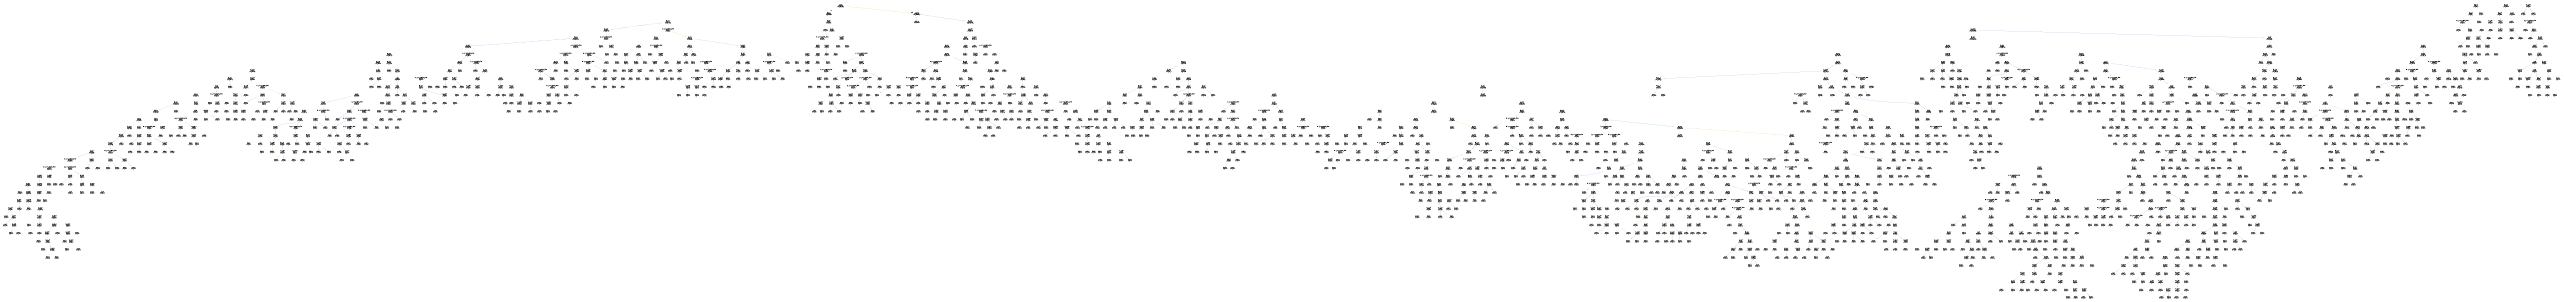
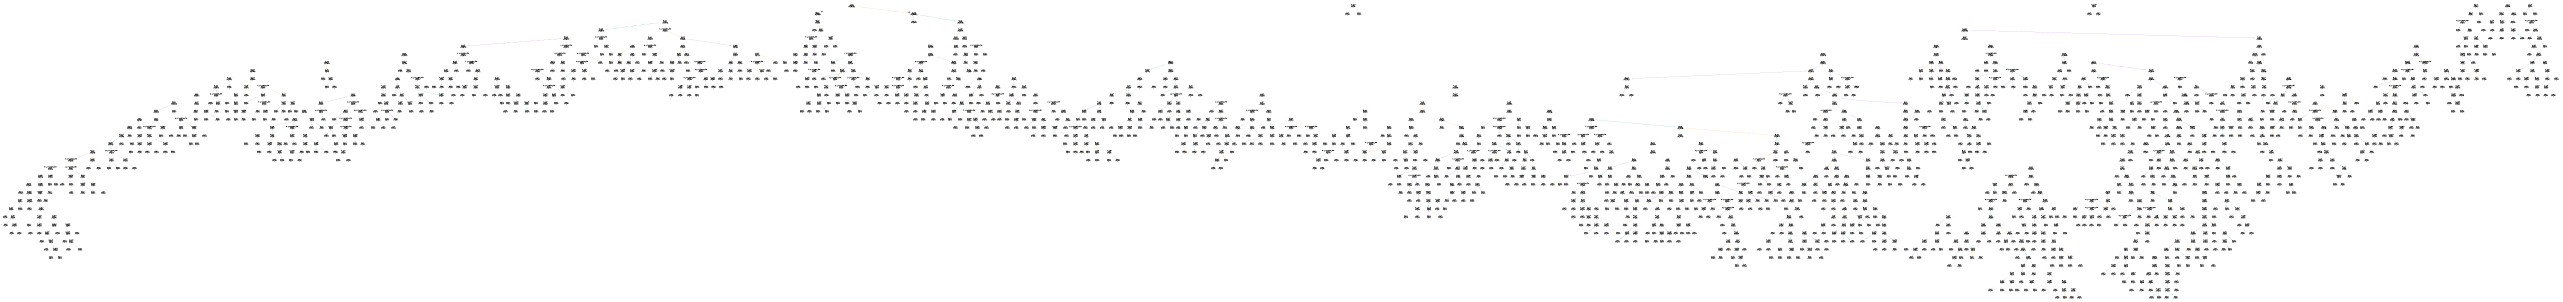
(605, 71) -> none
